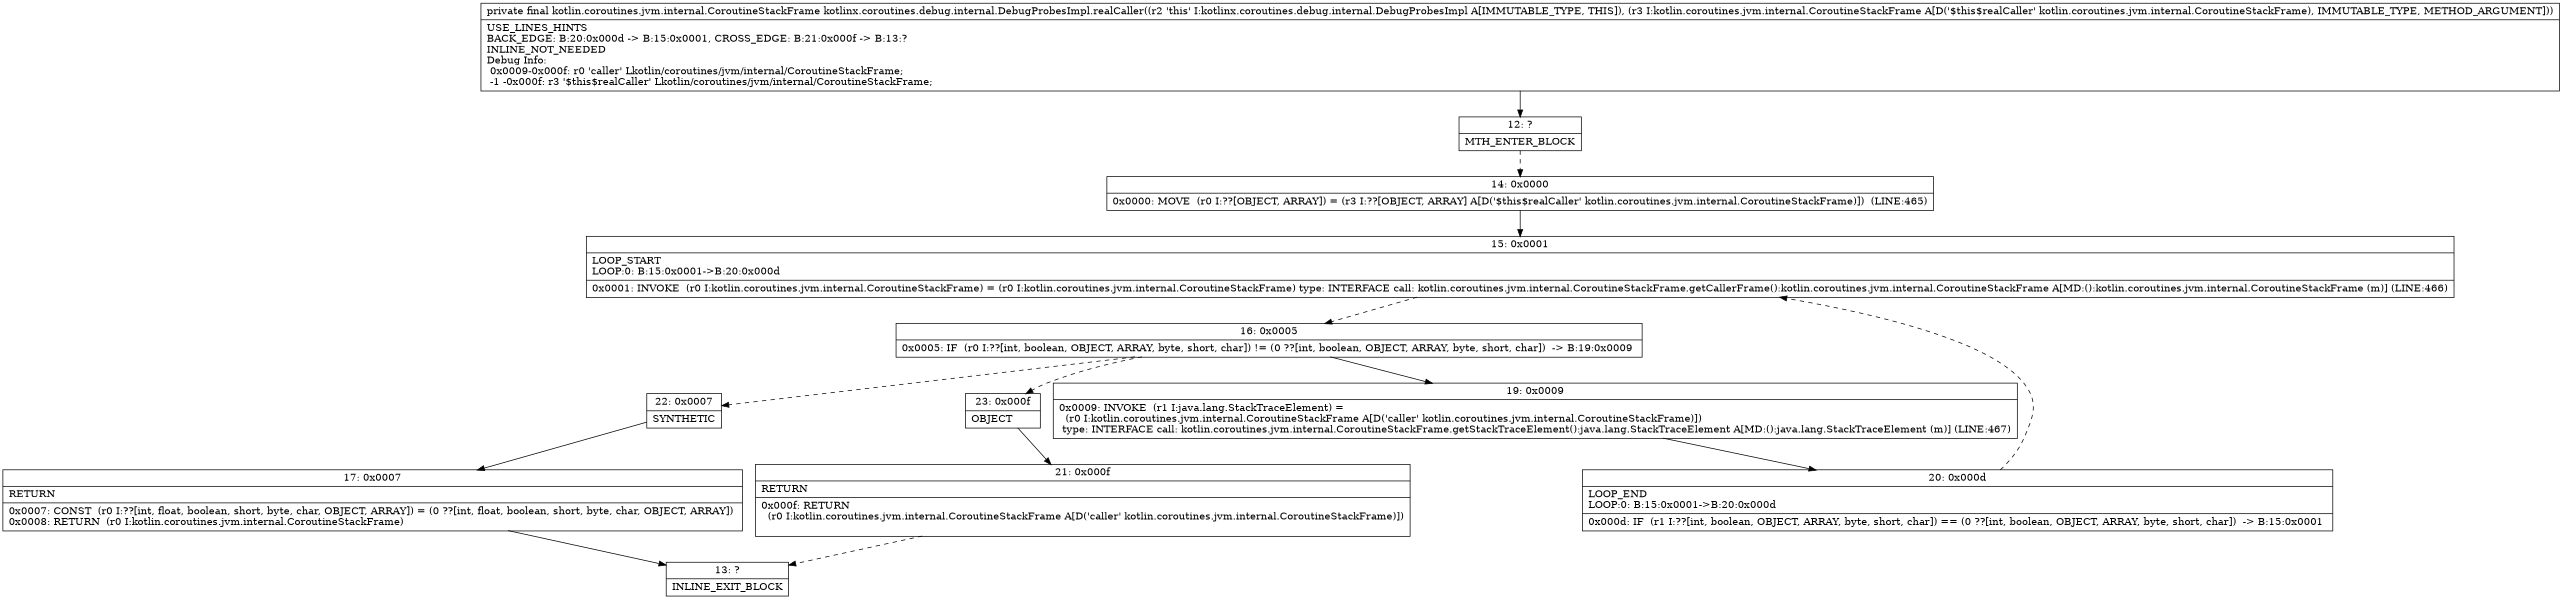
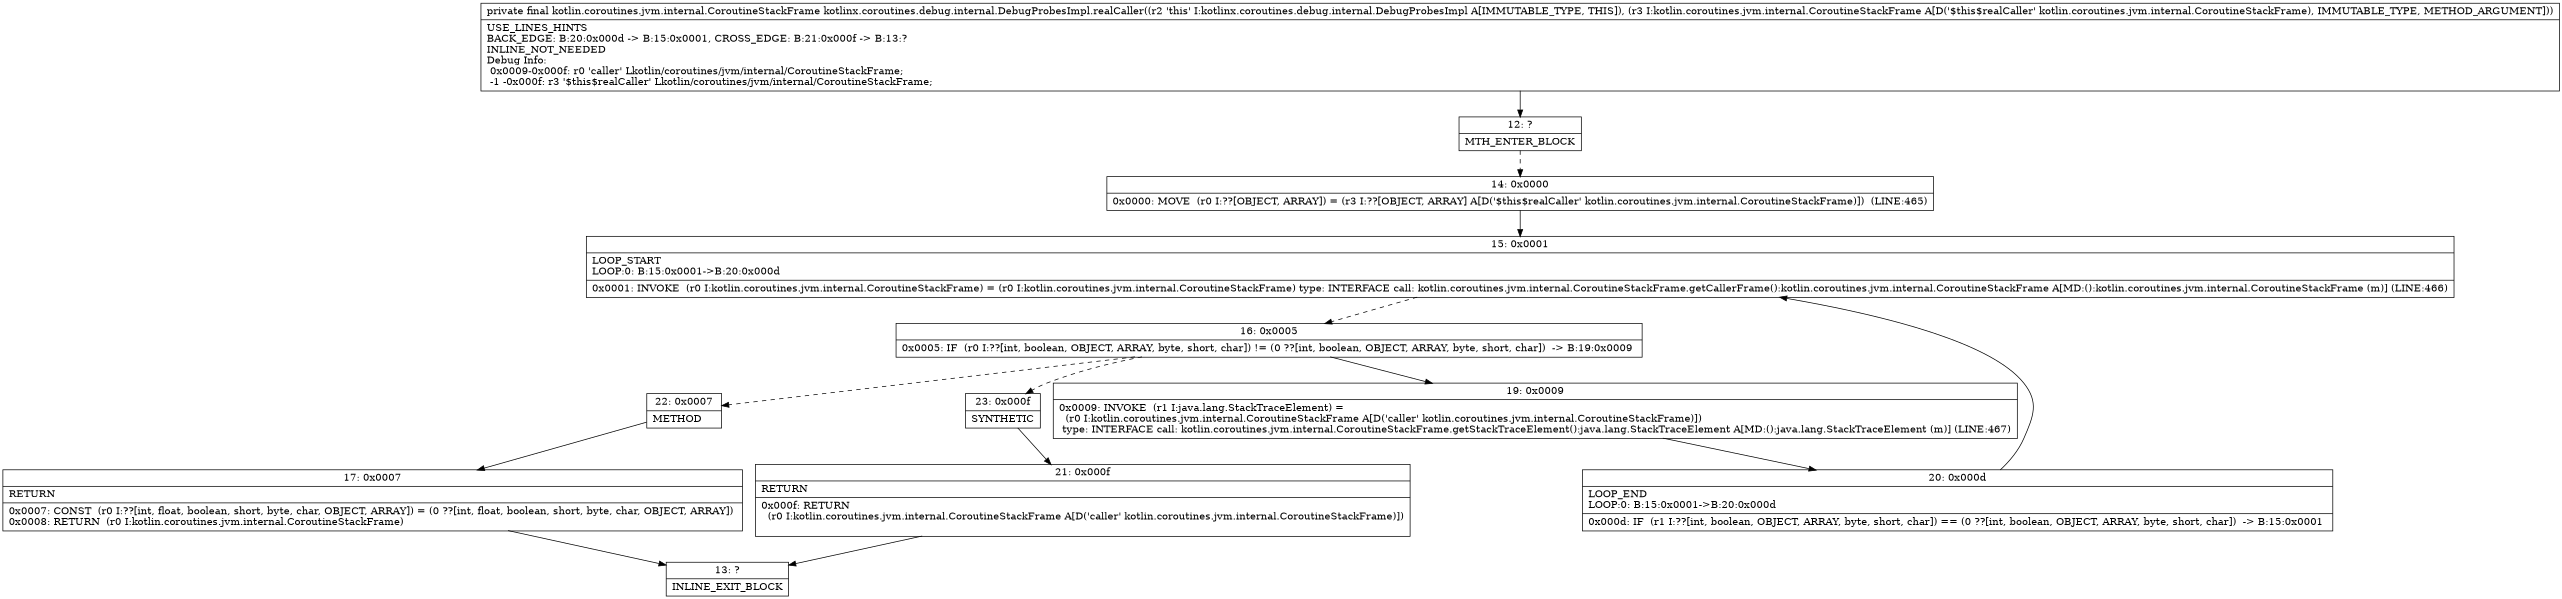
(1958, 342) -> (1958, 342)
(684, 419) -> (677, 419)
(992, 419) -> (1003, 419)
(859, 550) -> (859, 550)
